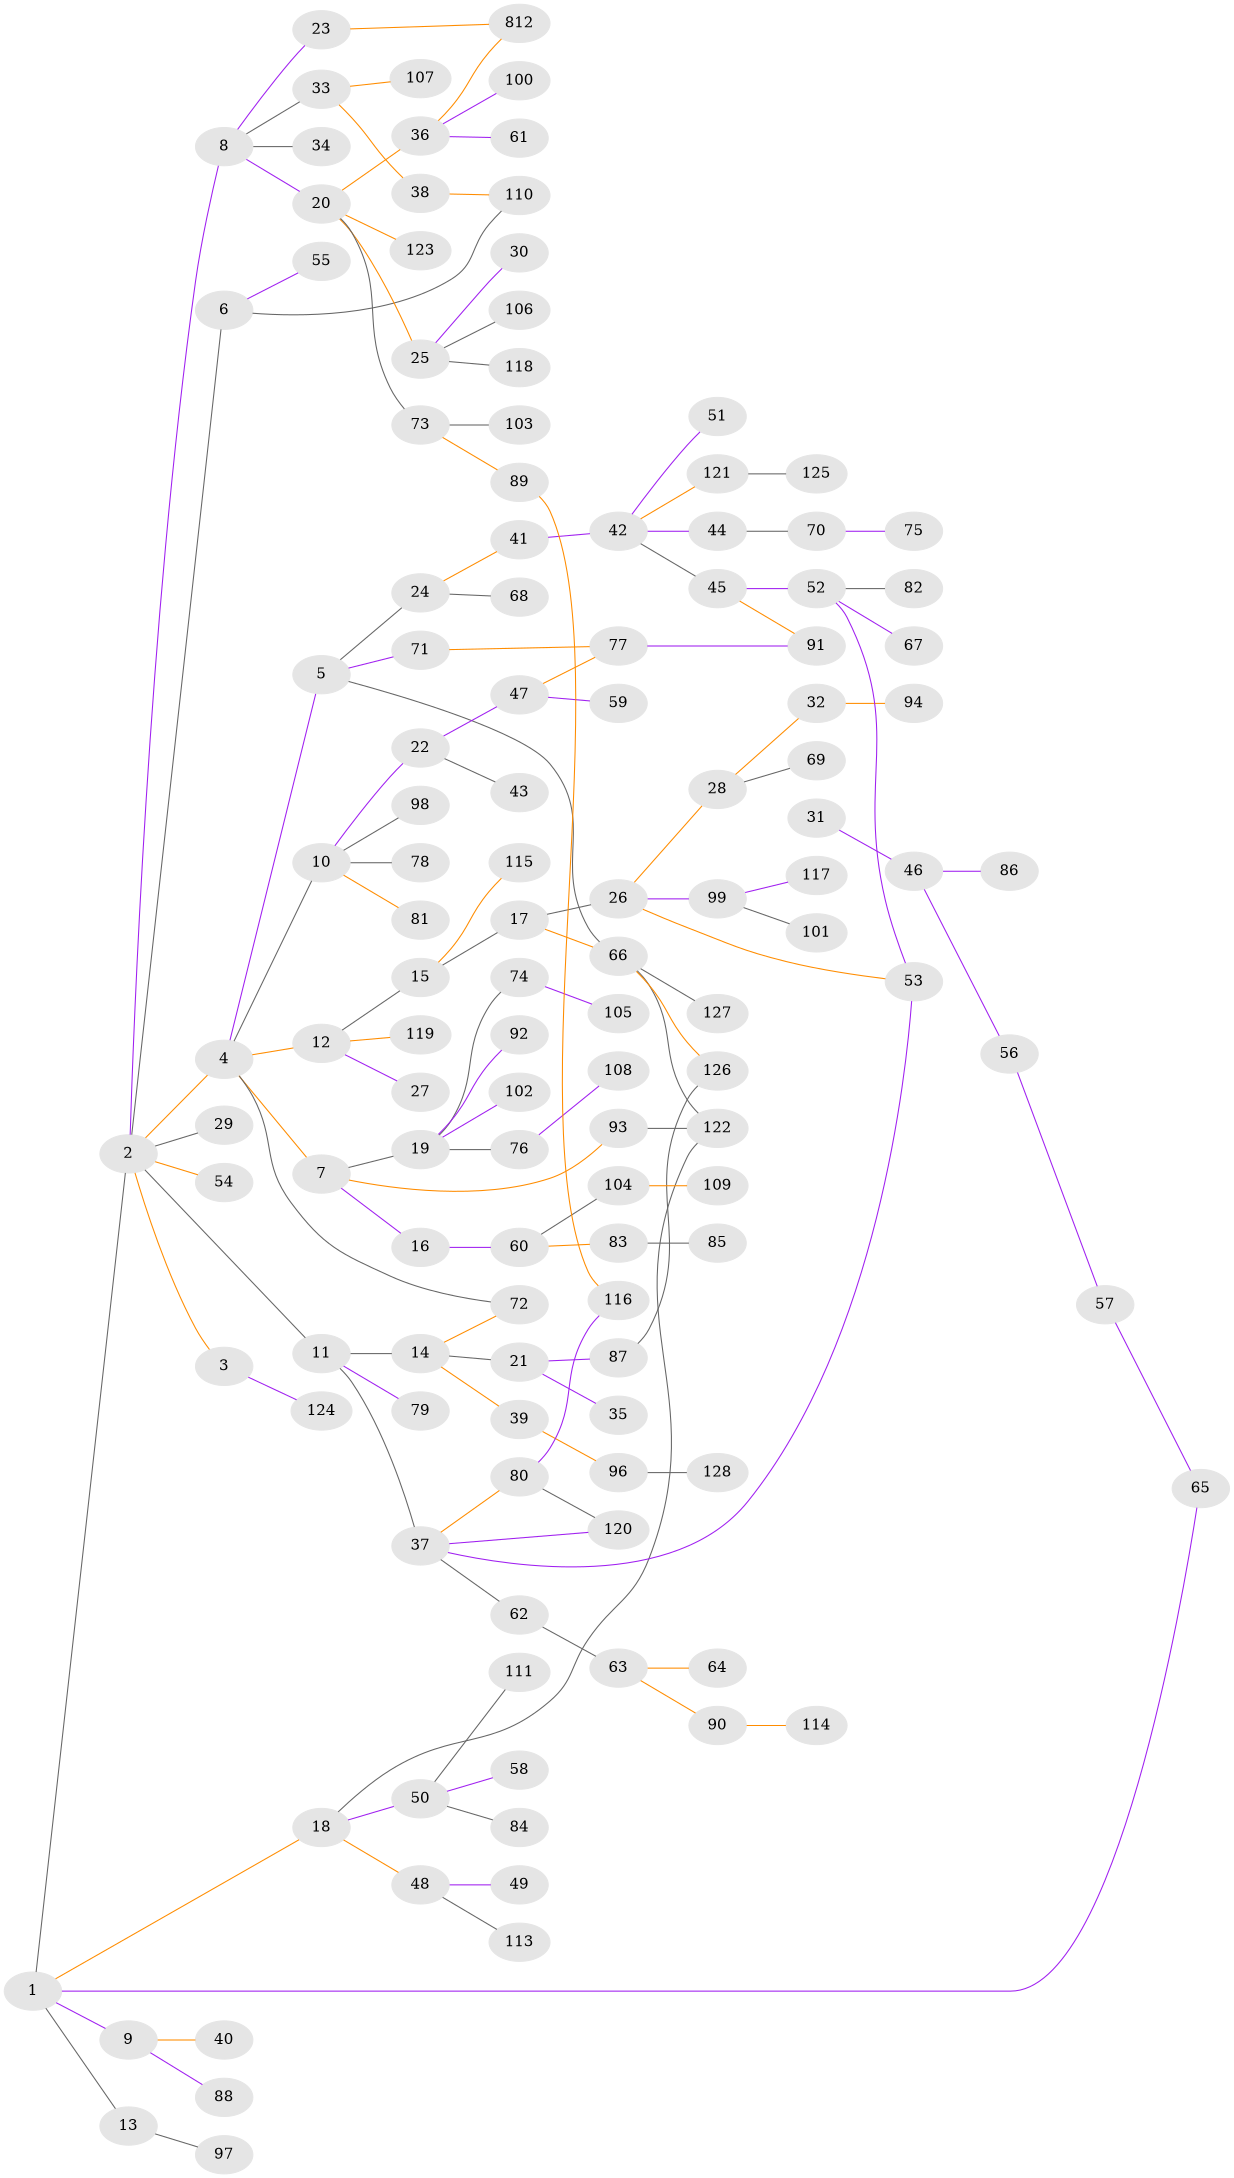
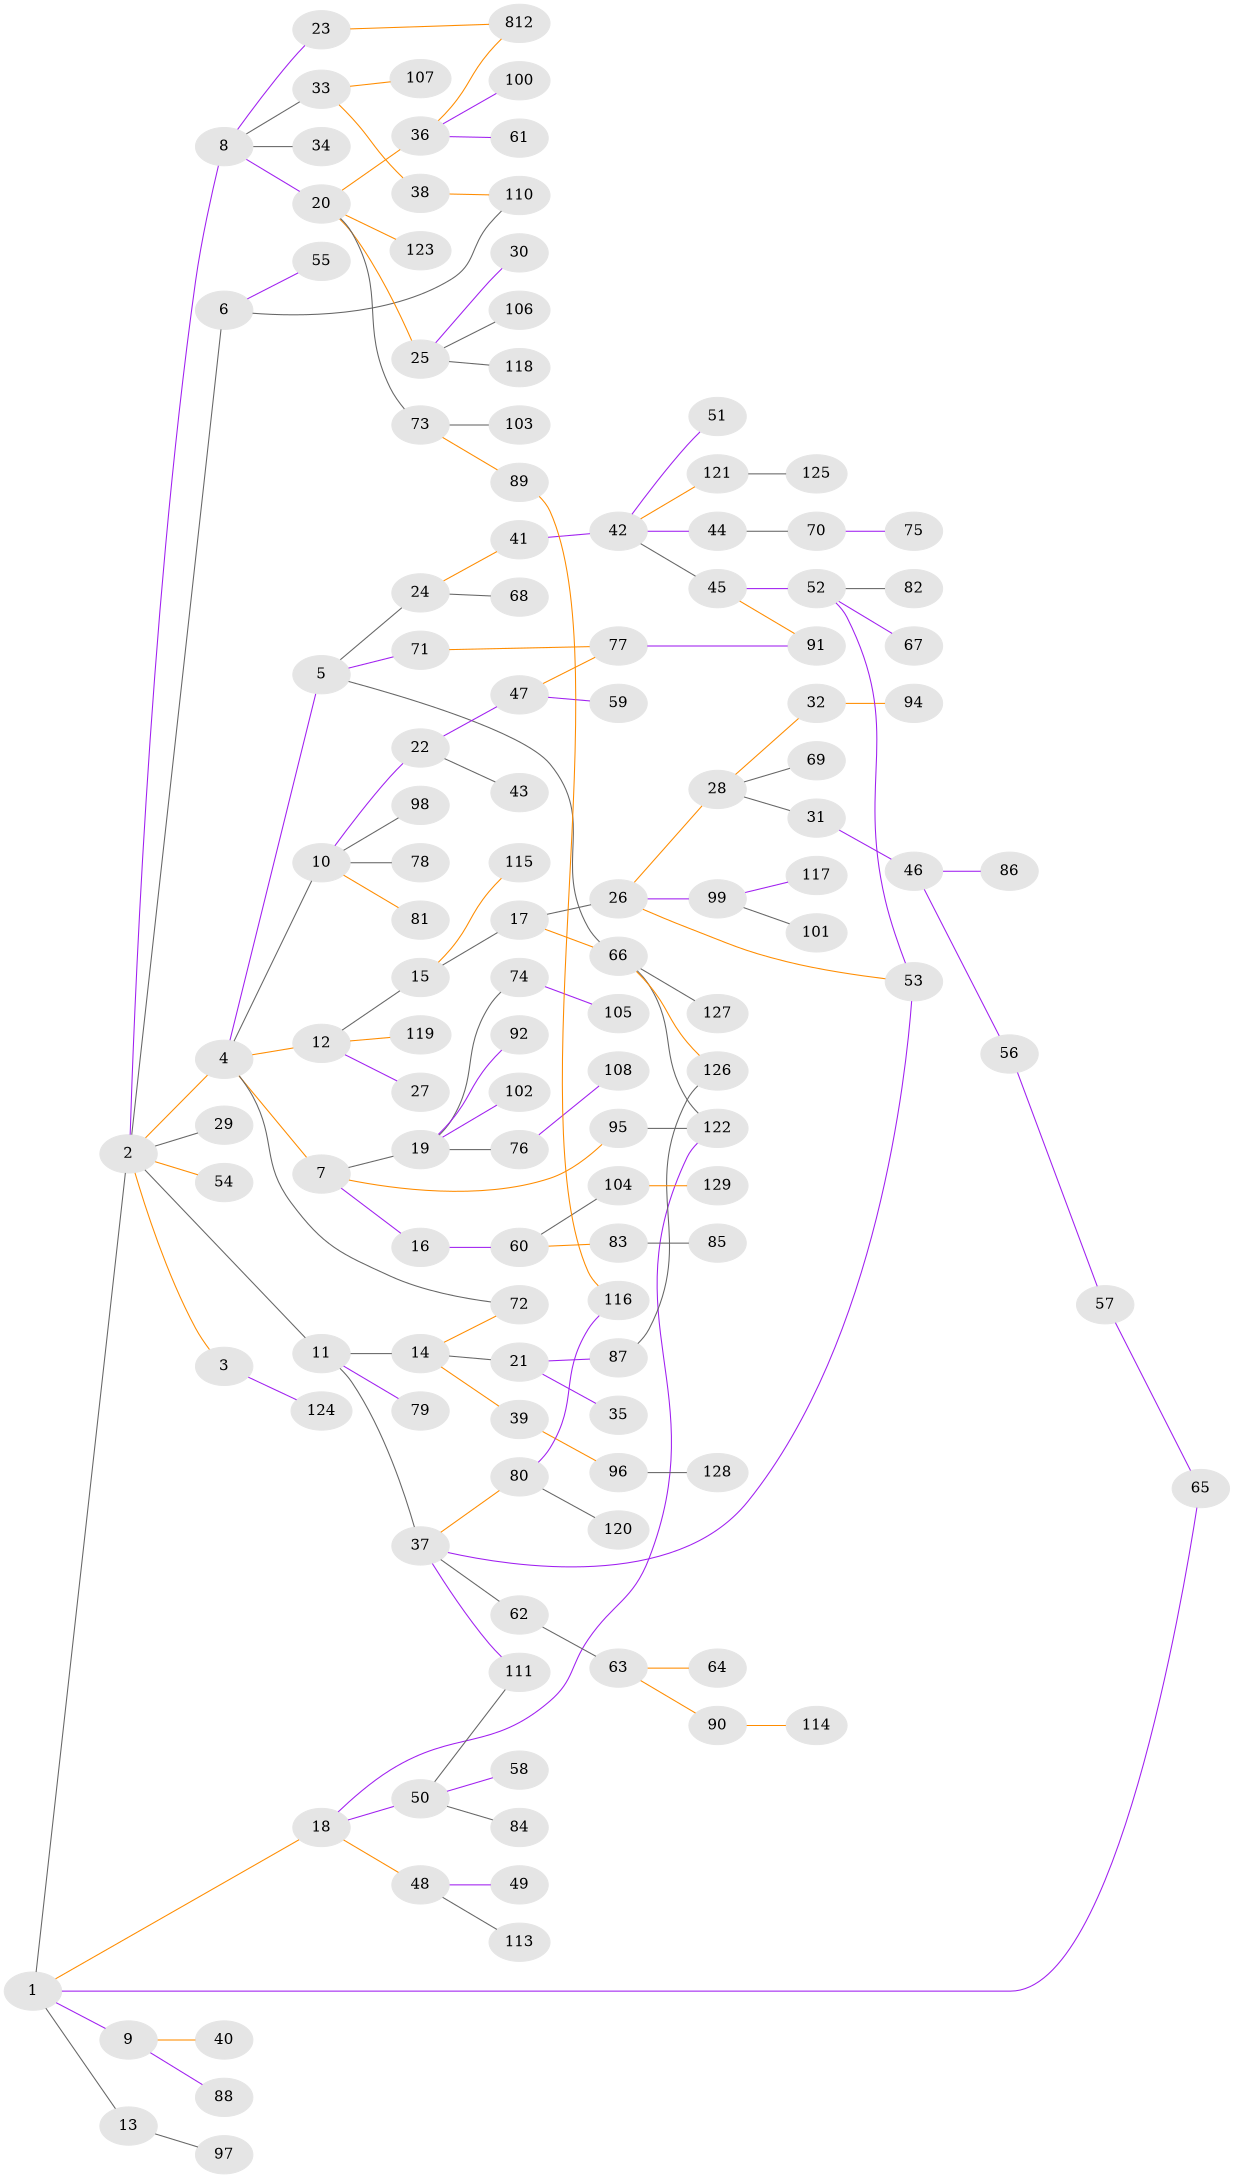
none -> (767, 804)
(619, 1128) -> (619, 1128)
(718, 1186) -> (718, 1186)
(519, 1538) -> (465, 1612)
(642, 1574) -> (642, 1574)
